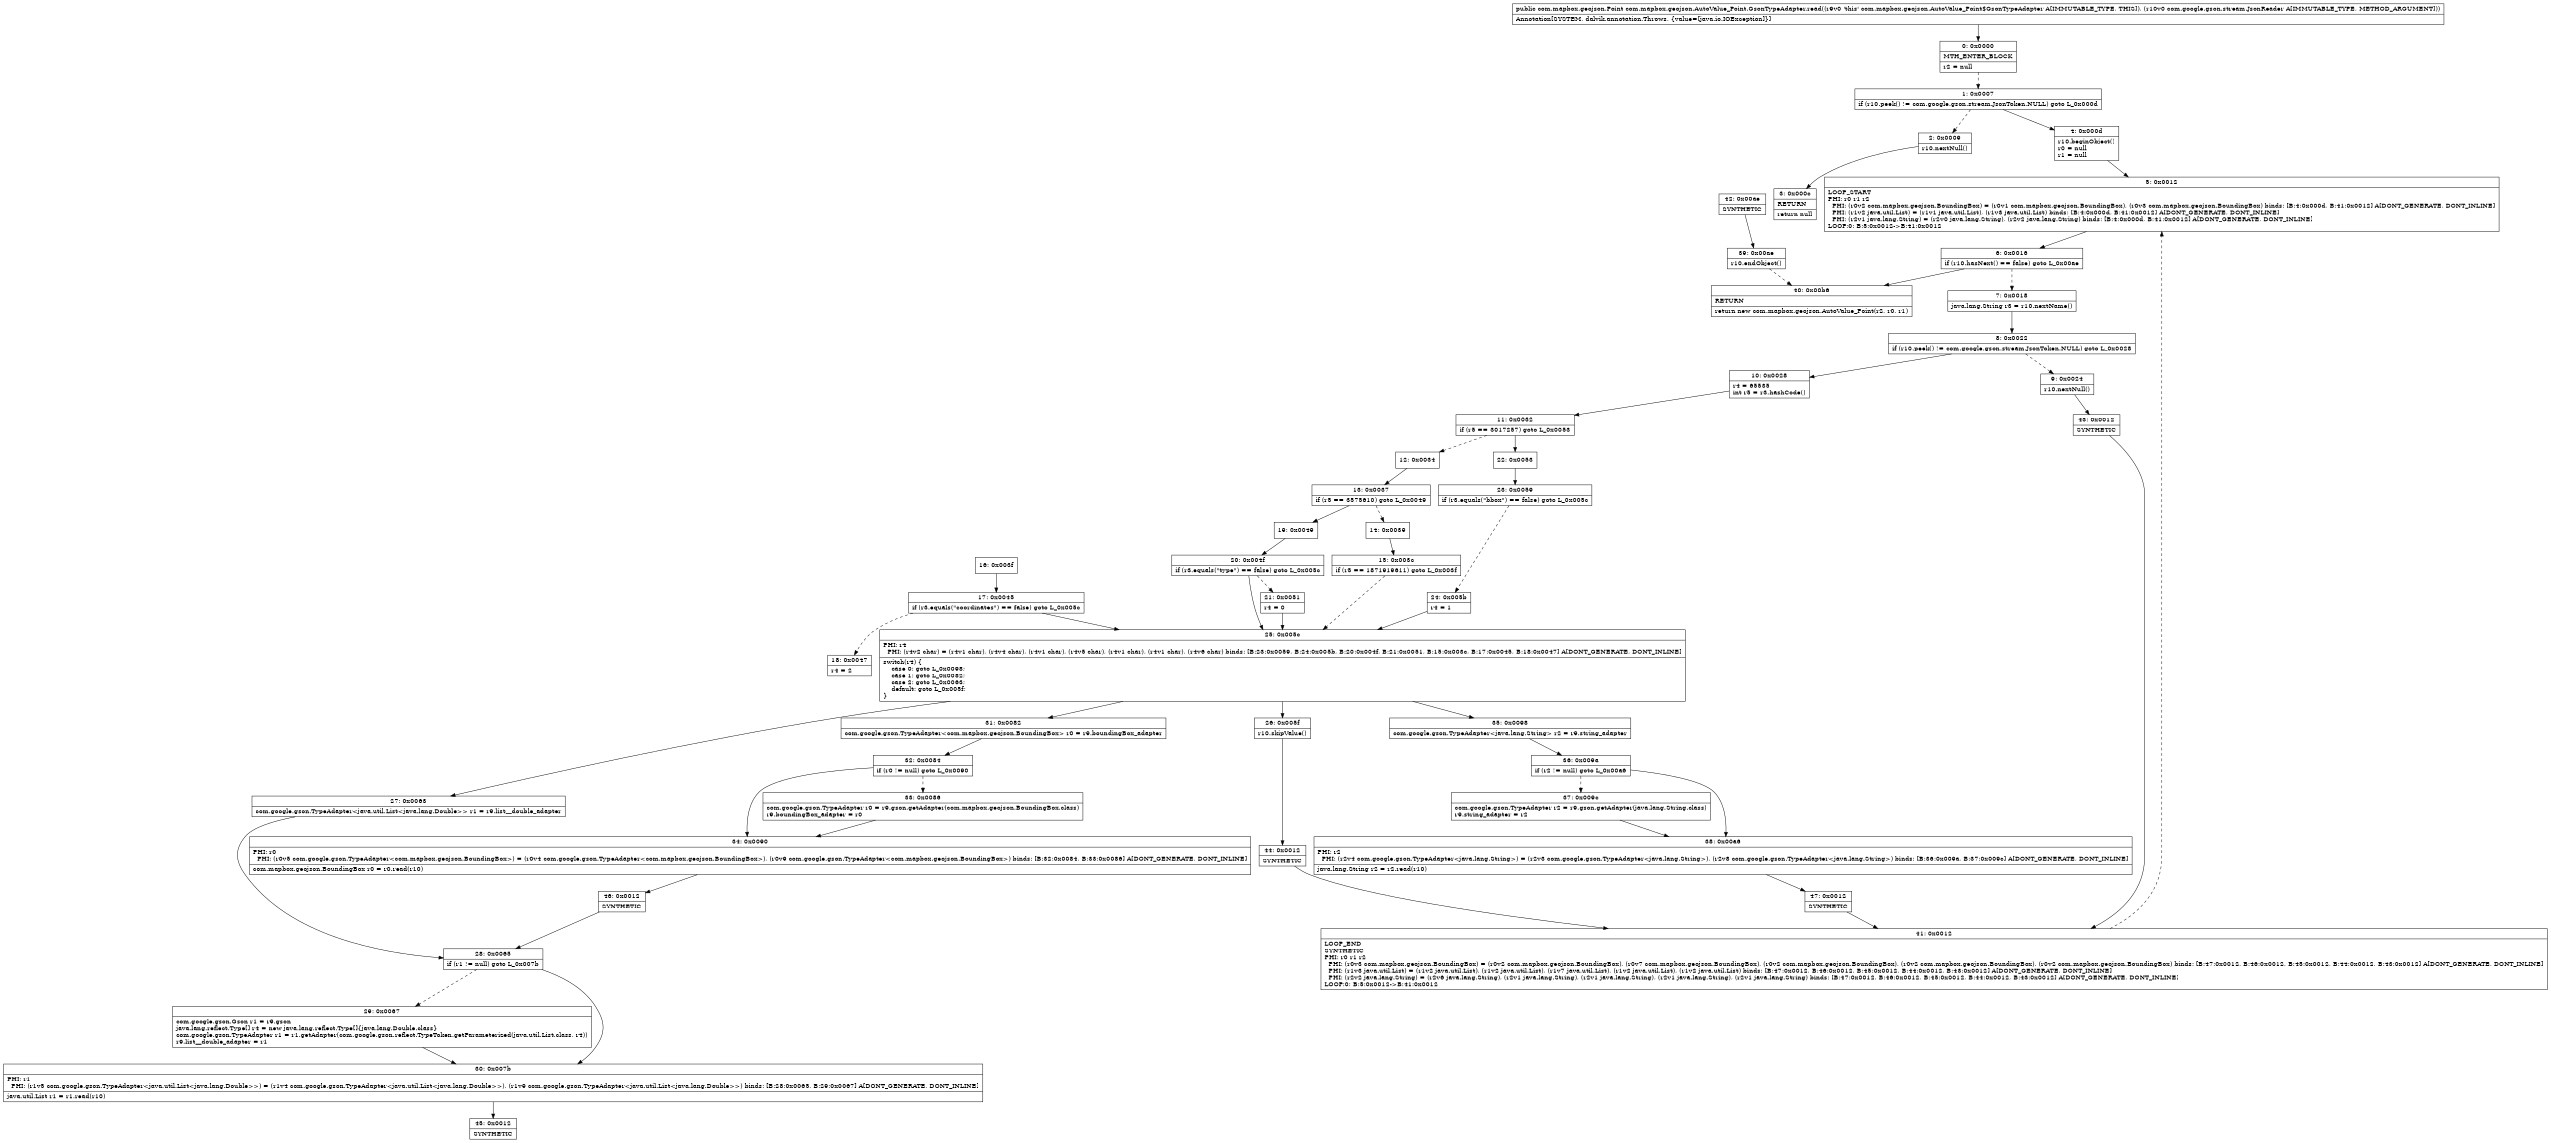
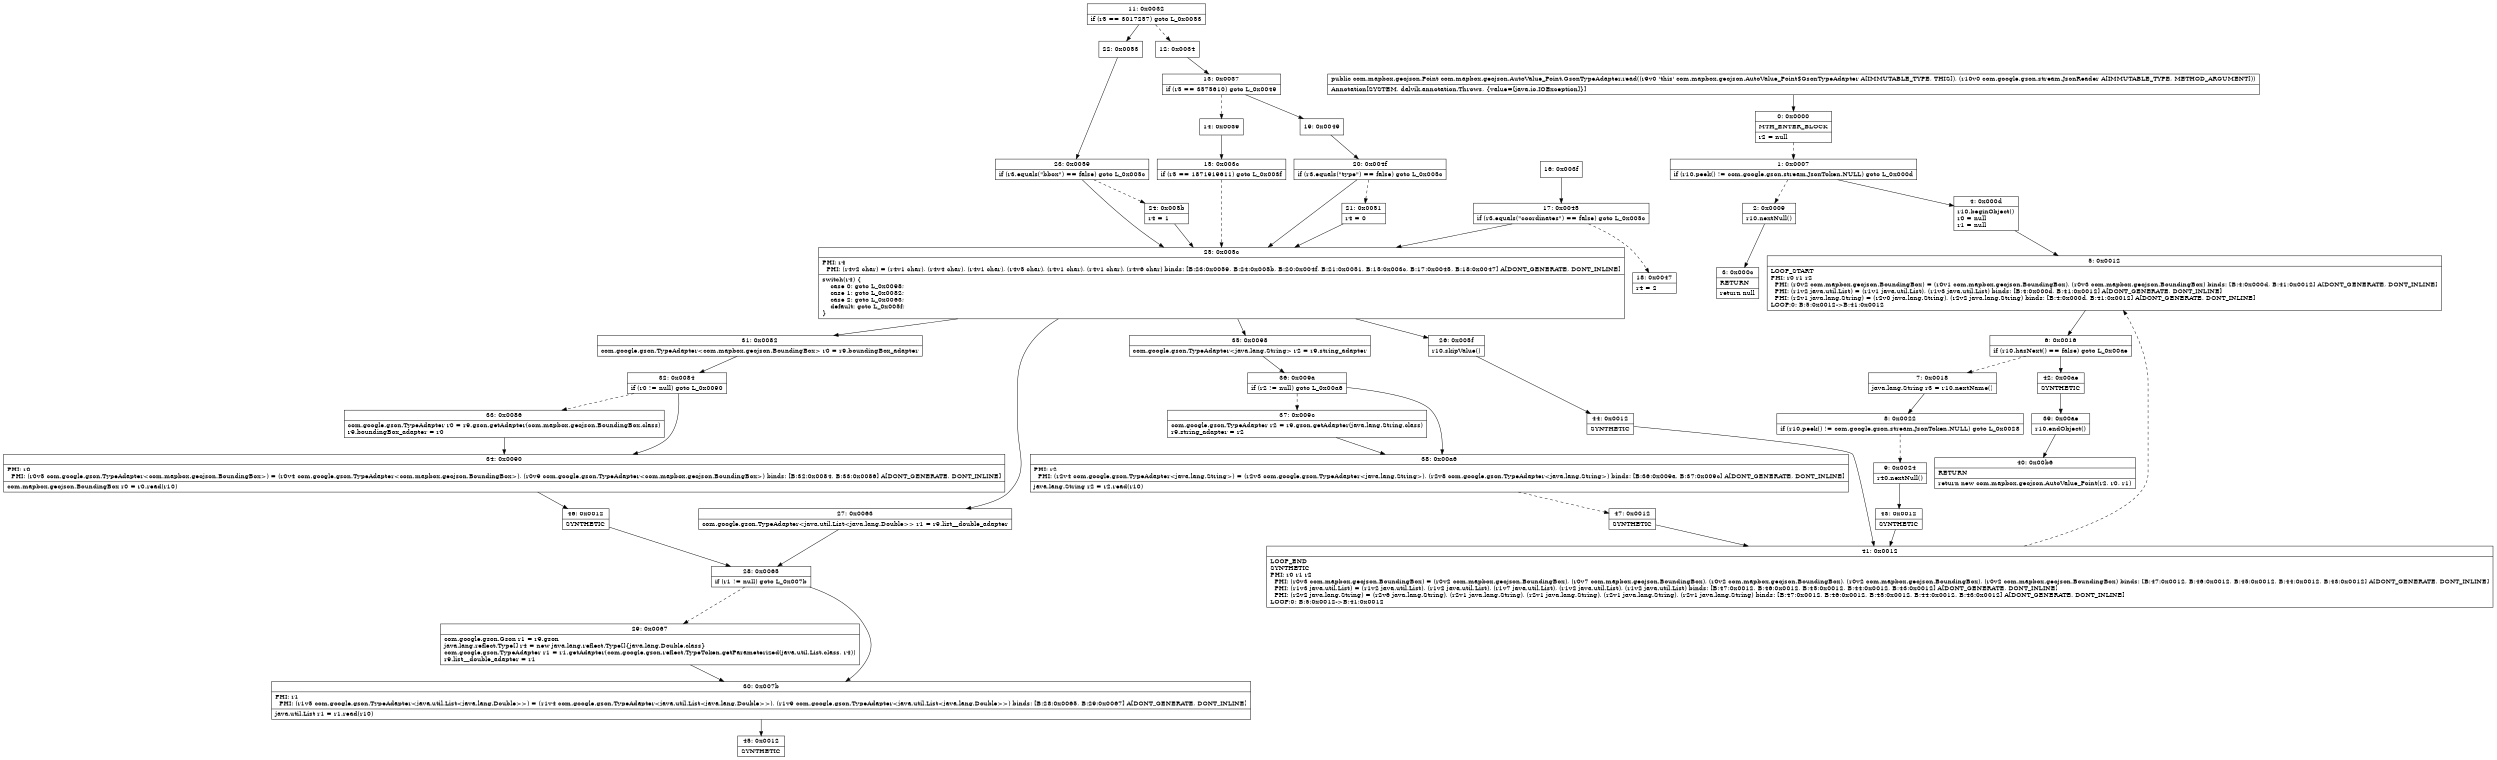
none -> (1120, 214)
(1779, 276) -> (2050, 444)
(1927, 277) -> (2061, 362)
(1769, 384) -> none
(2067, 389) -> (1900, 478)
(1784, 882) -> (1561, 502)
